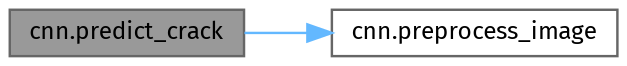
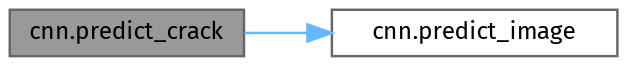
(475, 33) -> (475, 33)
